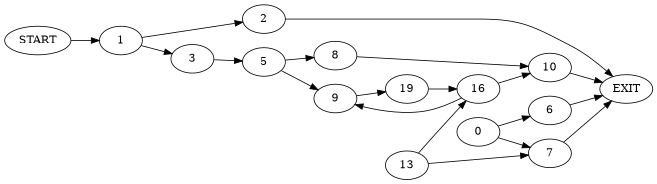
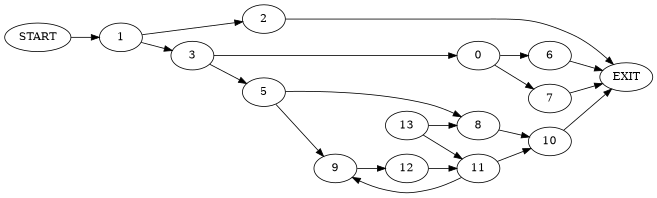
none -> (331, 56)
(407, 89) -> (407, 168)
(478, 89) -> (478, 168)
(474, 160) -> (439, 126)
